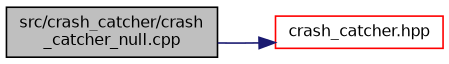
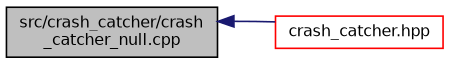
(238, 43) -> (255, 21)
